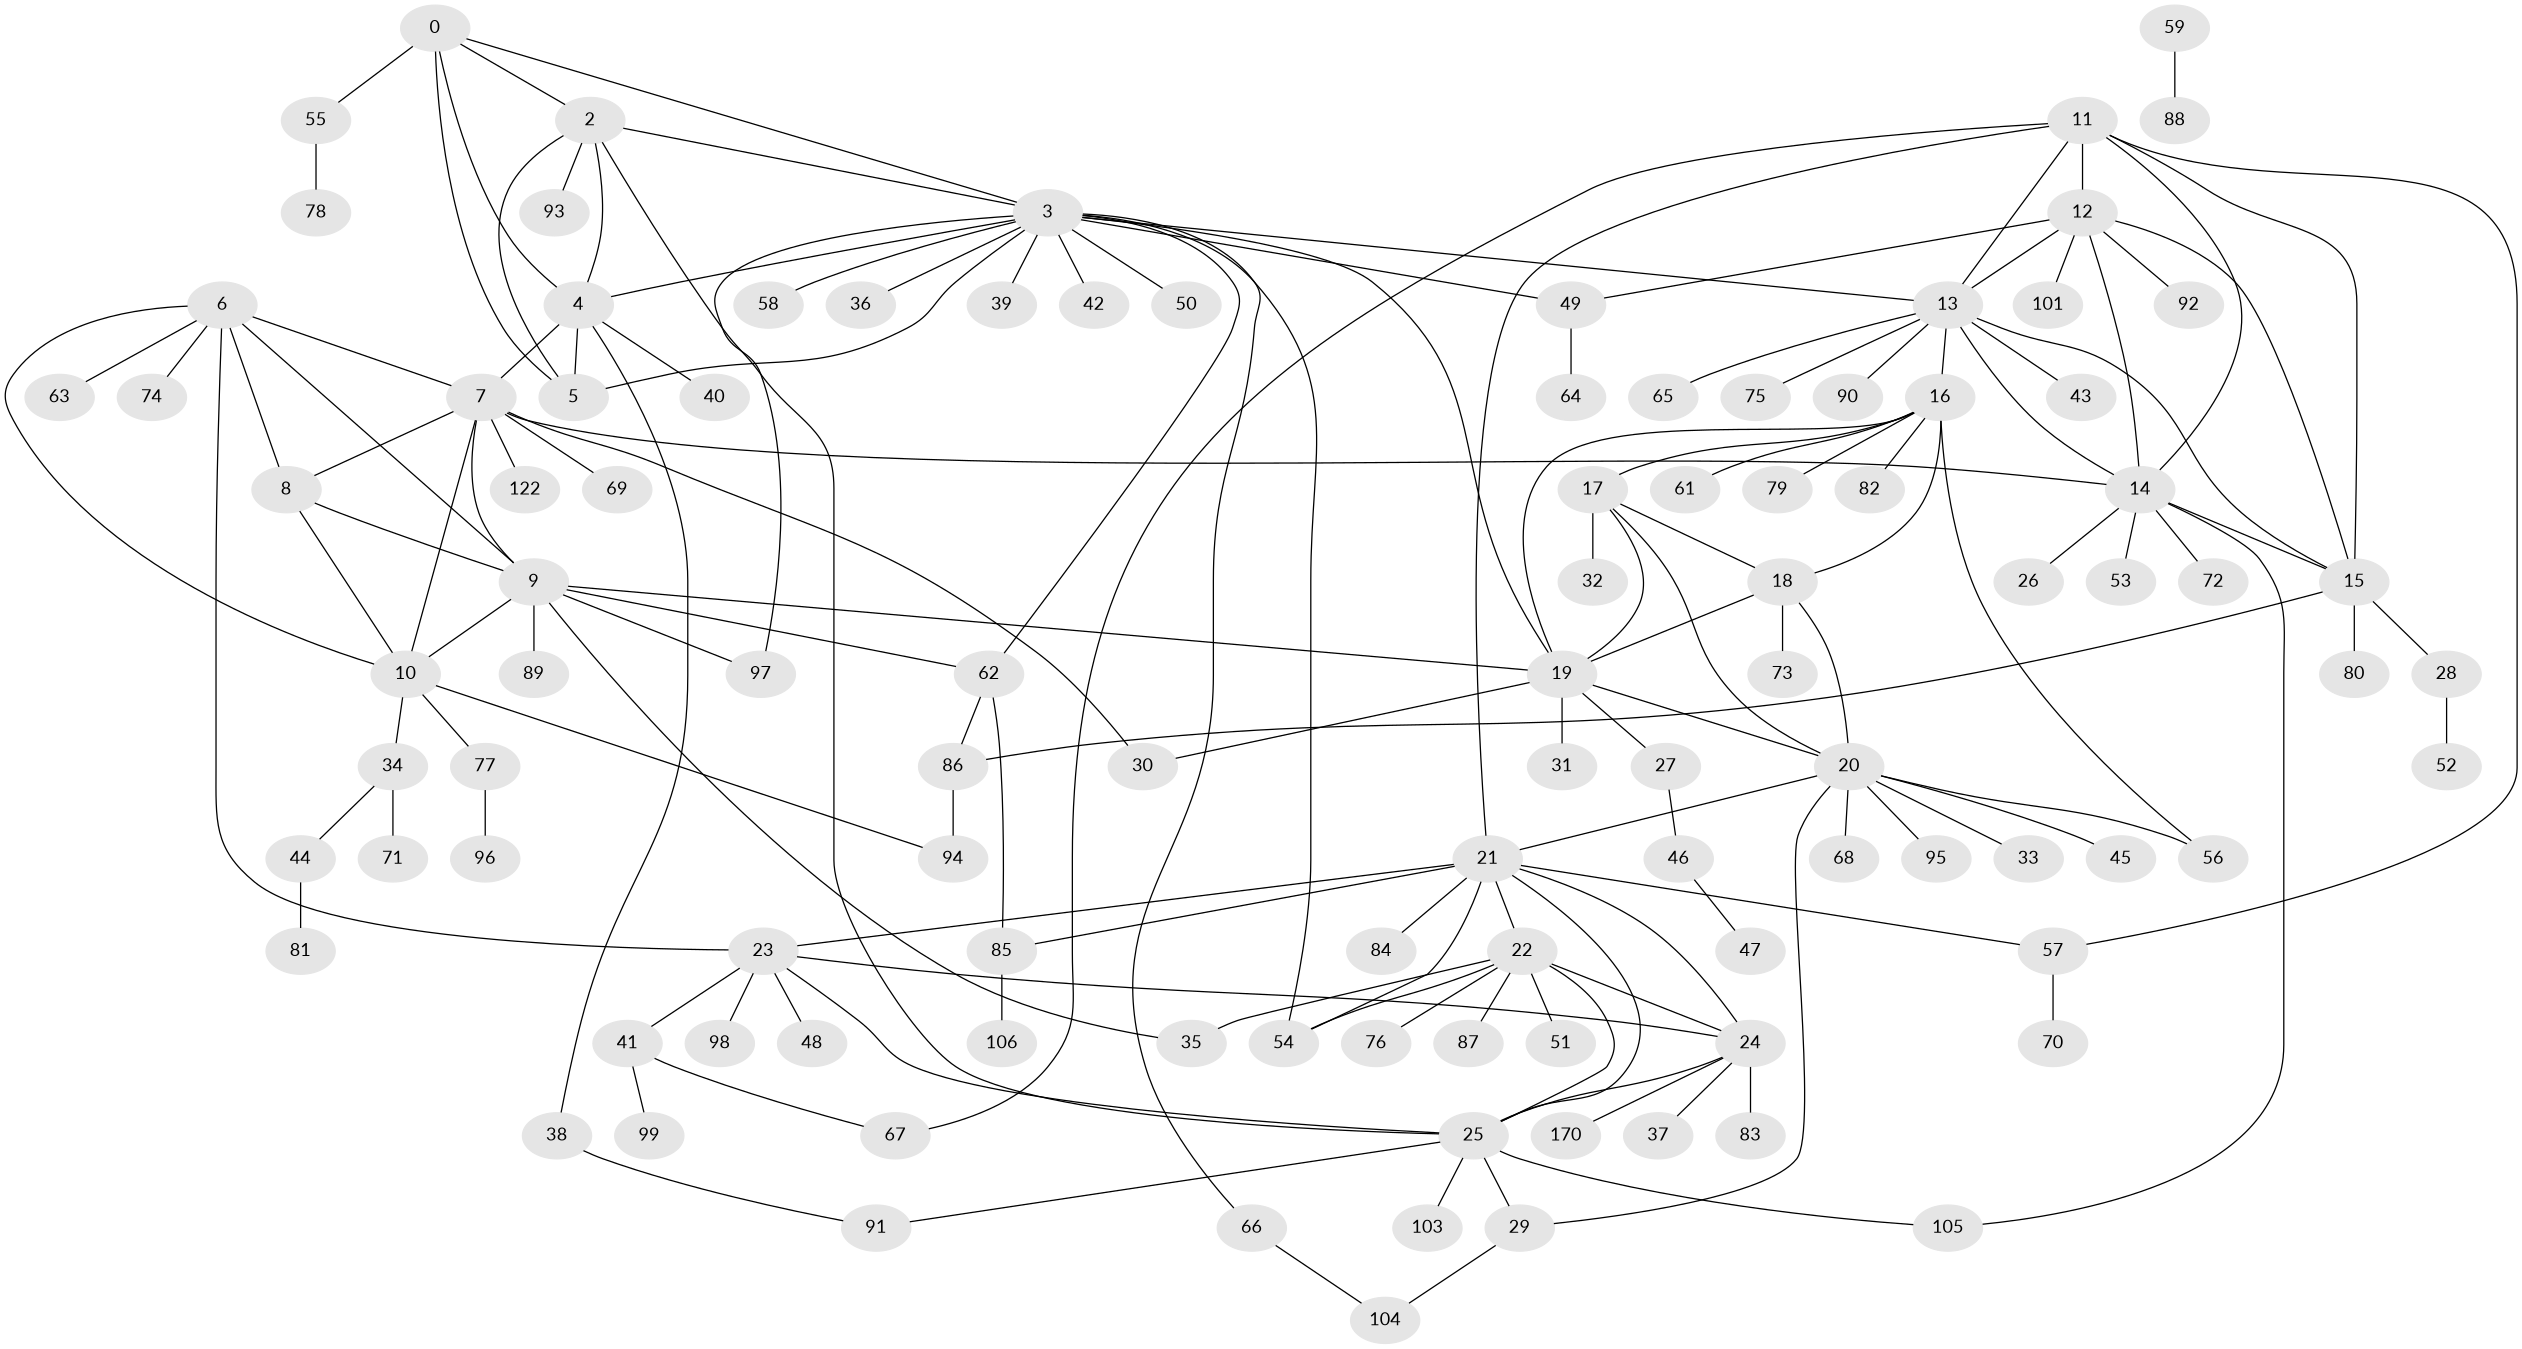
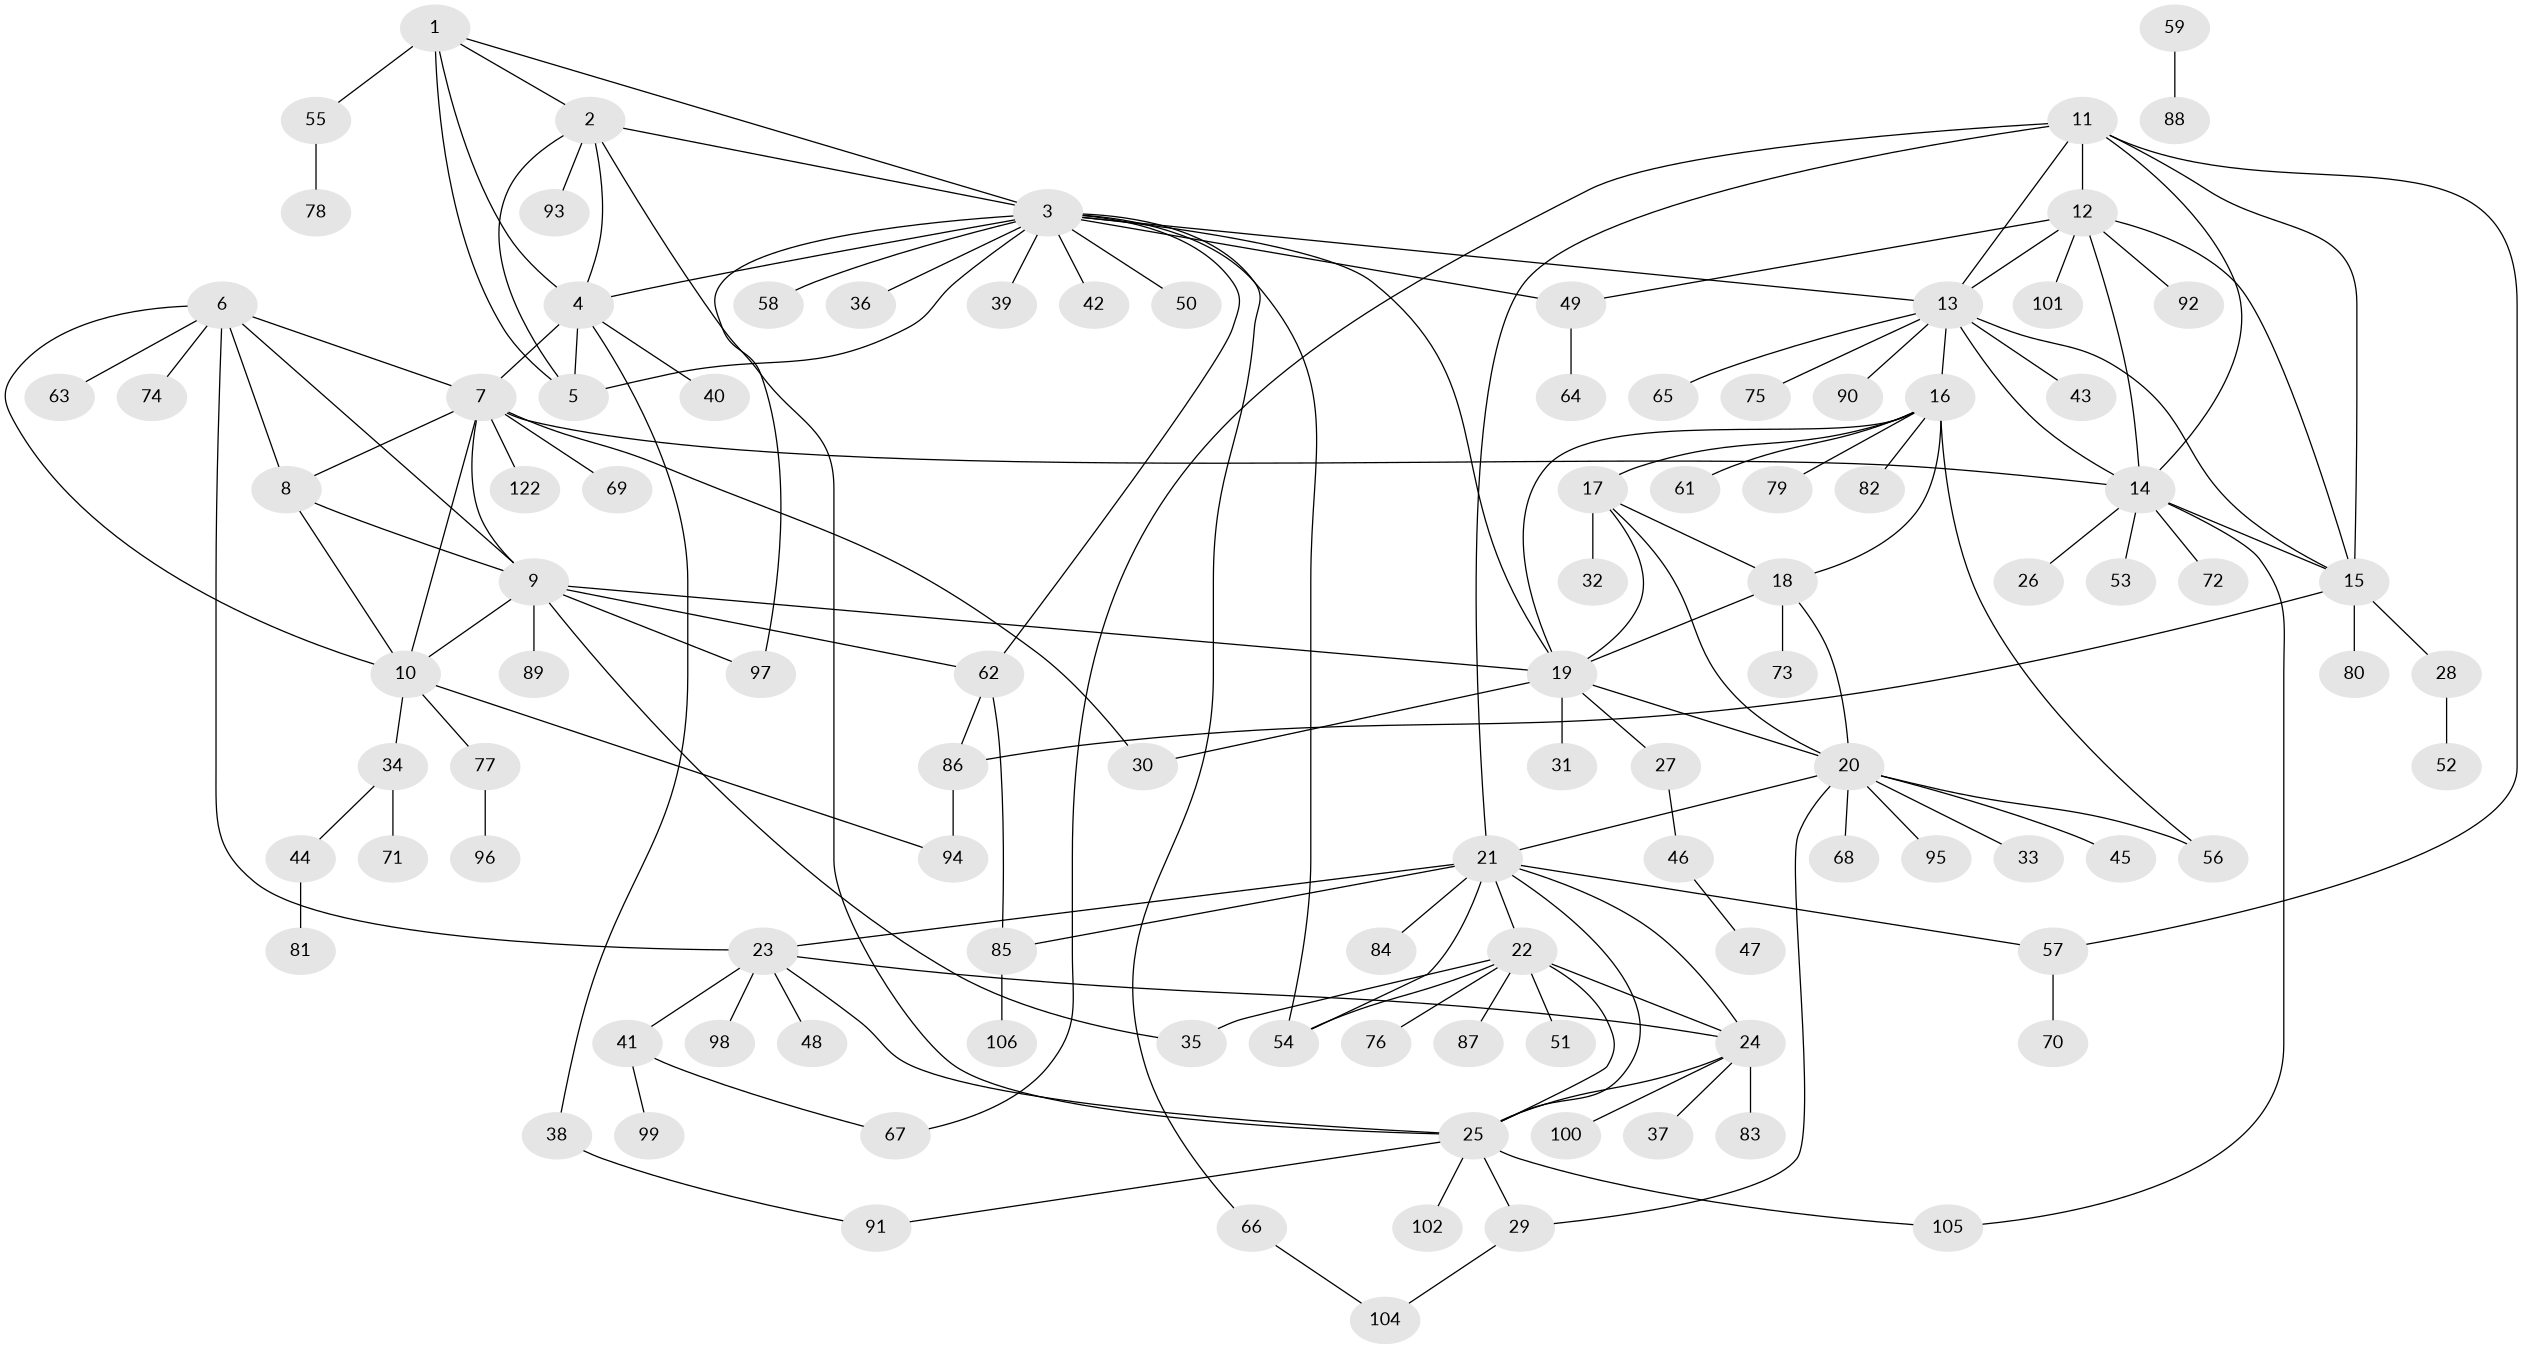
(435, 28) -> (435, 28)
(1566, 1136) -> (1566, 1136)
(1427, 1228) -> (1427, 1228)
